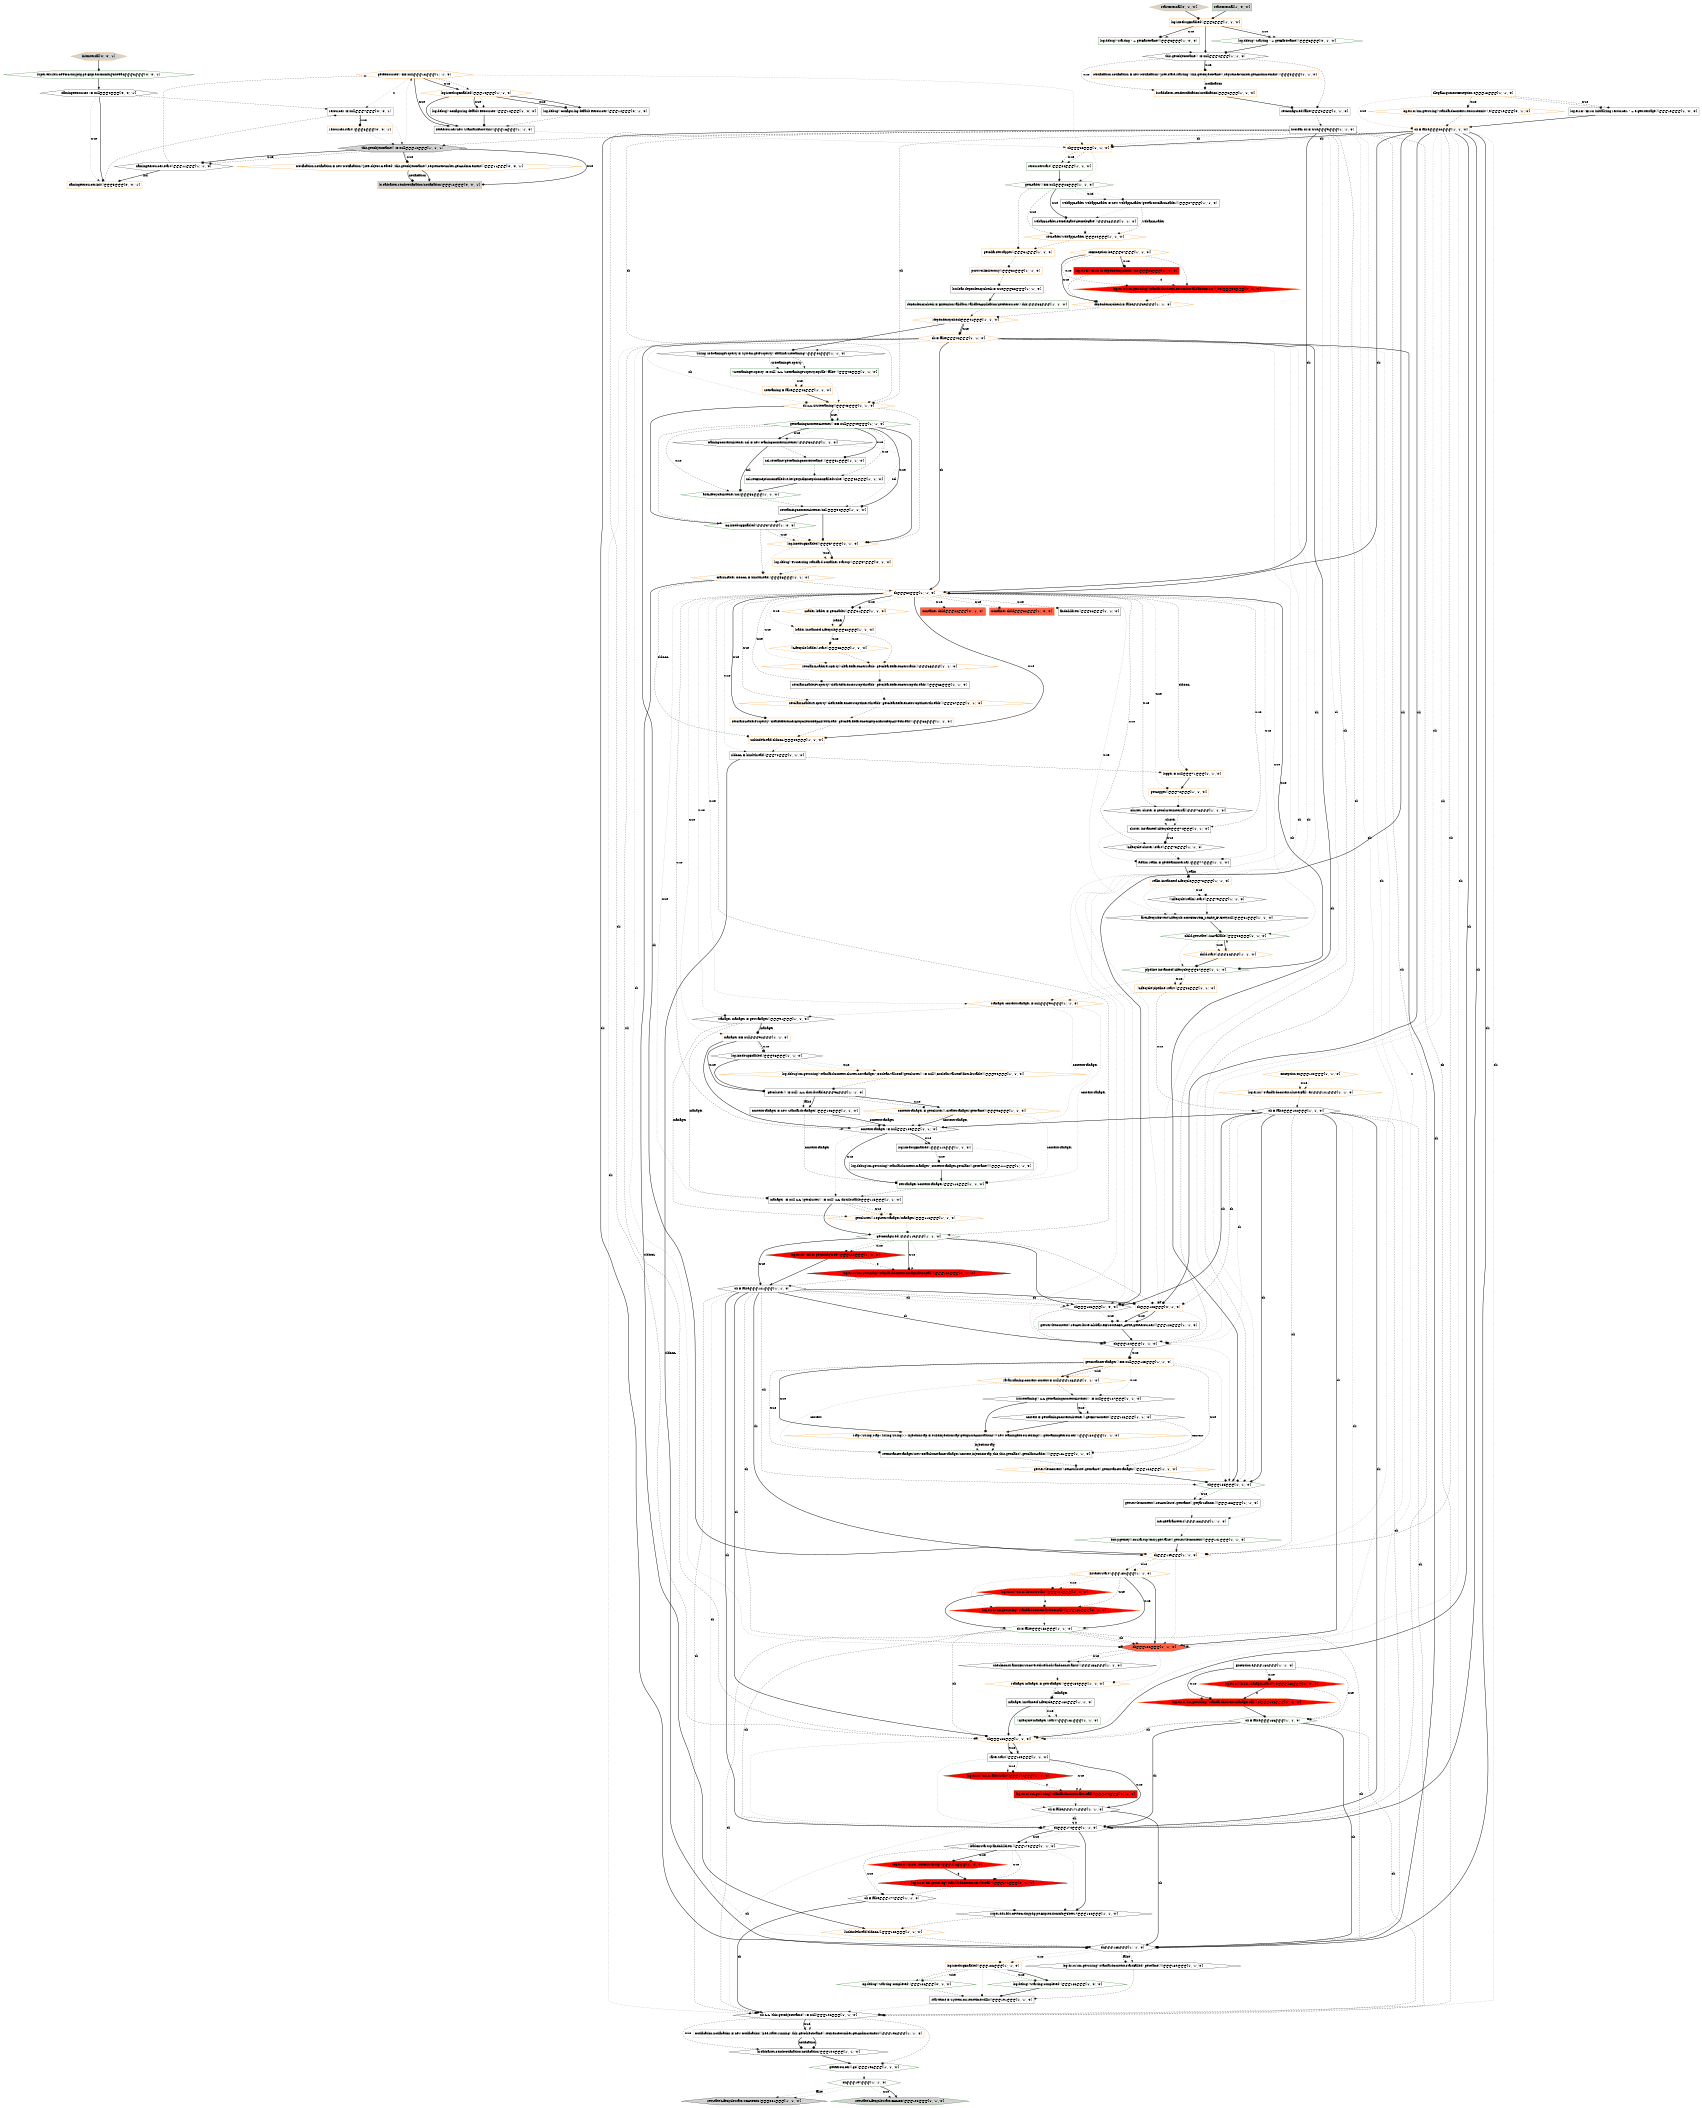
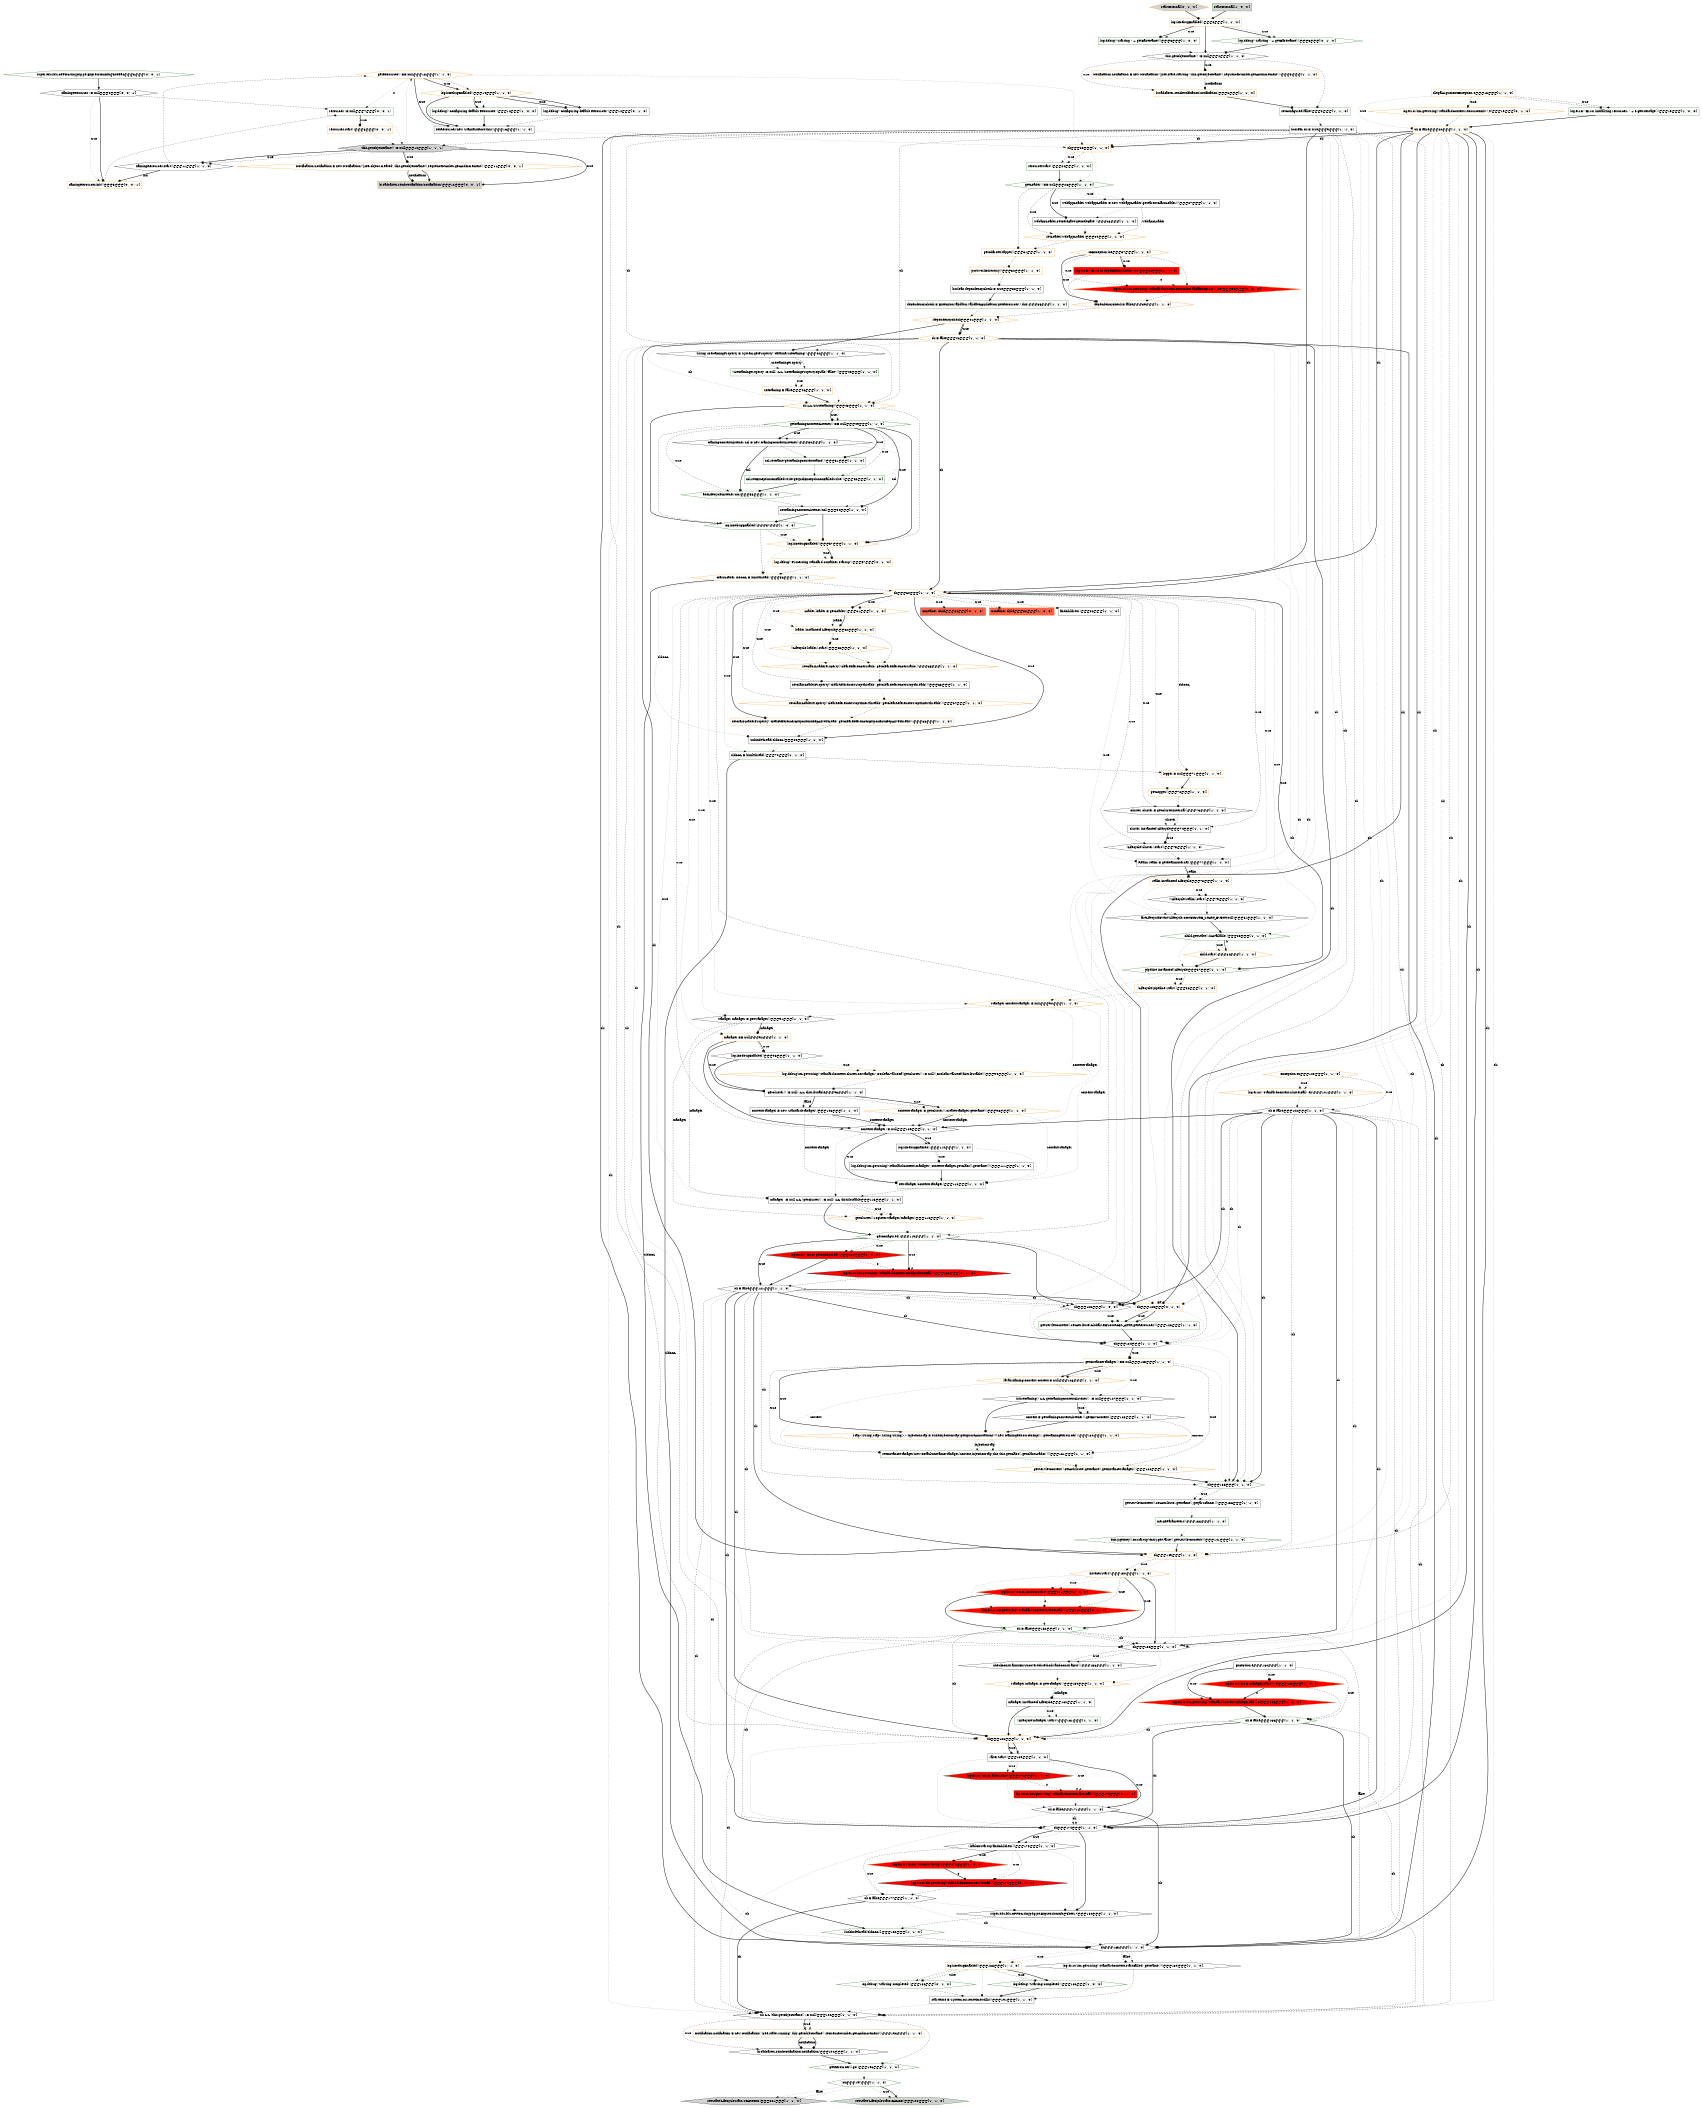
(99, 56) -> none
(1372, 538) -> (1372, 538)
(656, 666) -> (656, 666)
(689, 735) -> (689, 735)
(787, 740) -> (787, 740)
(1441, 897) -> (1441, 897)
(1412, 1074) -> (1412, 1074)
(1158, 1087) -> (1384, 1096)
(1467, 1090) -> (1467, 1090)
(1261, 1508) -> none
(1154, 1647) -> (1154, 1647)
(1361, 1794) -> (1361, 1794)
none -> (1000, 1928)
(883, 1932) -> (883, 1932)
